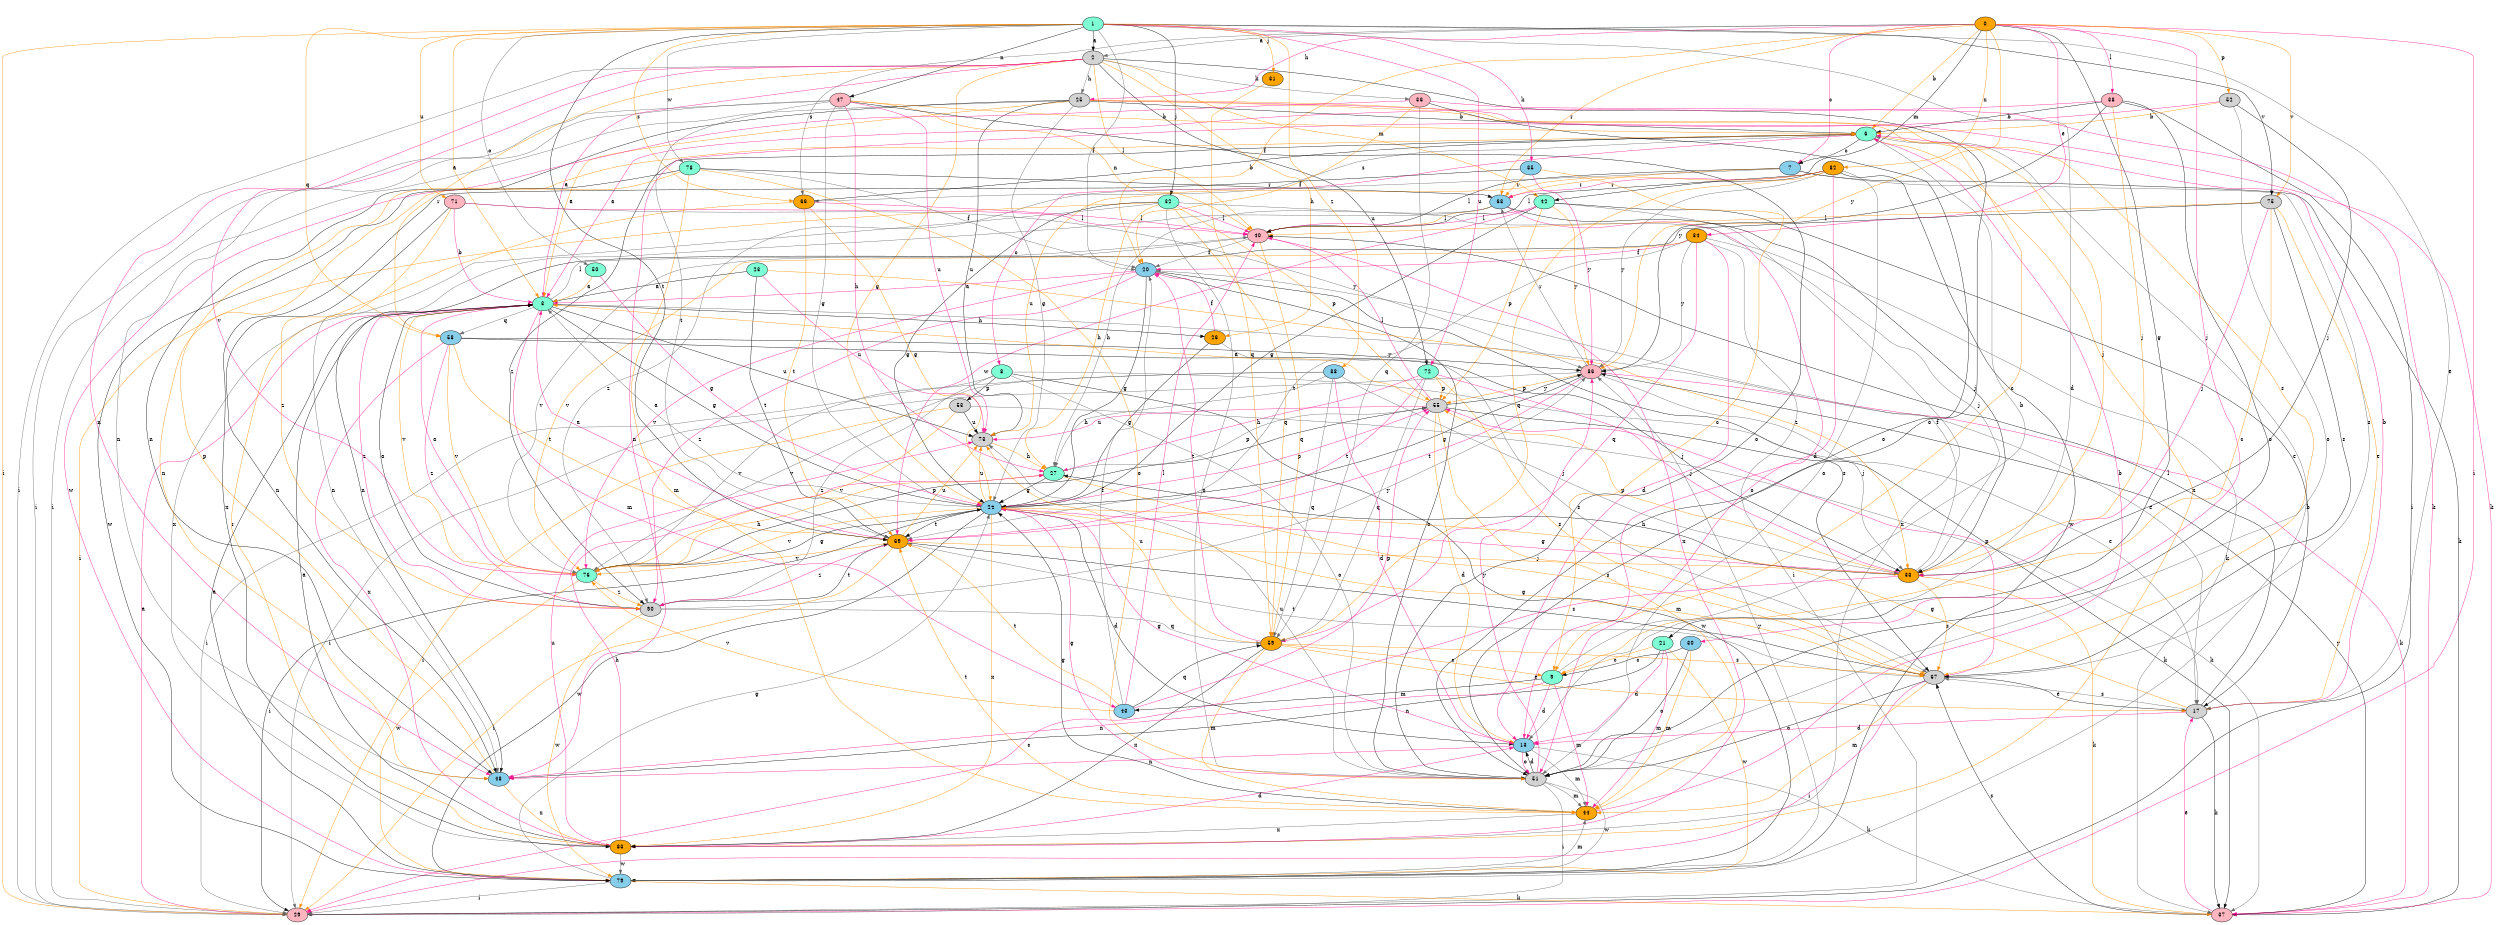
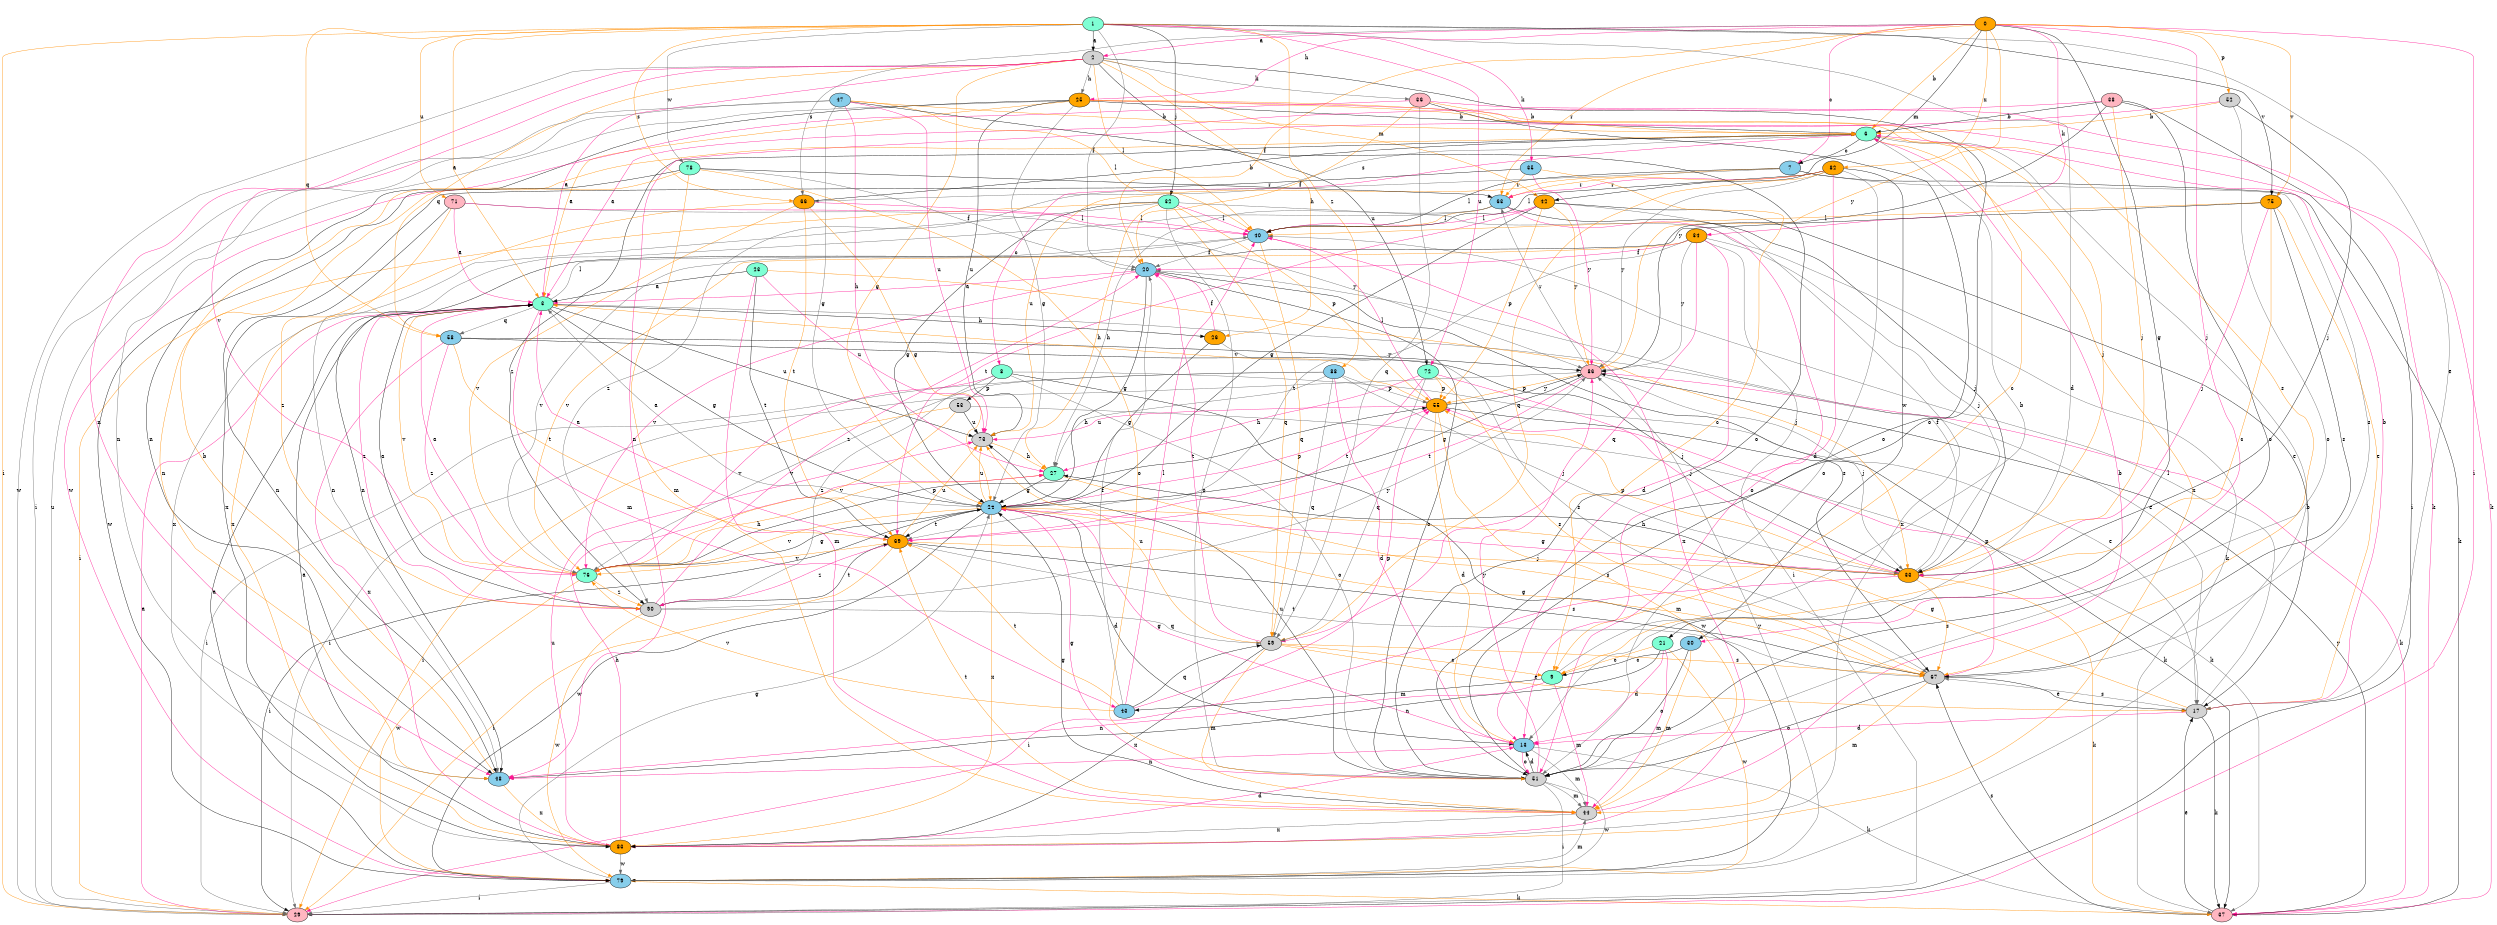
(1540, 29) -> (1540, 29)
(2093, 36) -> none
(963, 63) -> none
(1273, 79) -> none
(840, 100) -> (840, 100)
(1080, 100) -> (1080, 100)
none -> (1640, 128)
(2064, 134) -> (2064, 134)
(550, 163) -> none
(1116, 168) -> (1116, 168)
(439, 202) -> (439, 202)
(1544, 202) -> (1544, 202)
(2271, 202) -> (2271, 202)
(1258, 236) -> (1258, 236)
(460, 253) -> (460, 253)
(596, 270) -> none
(679, 325) -> none
(1237, 355) -> (1237, 355)
(826, 366) -> (890, 408)
(986, 372) -> (986, 372)
(1870, 386) -> (1870, 386)
(1437, 406) -> (1437, 406)
(1797, 423) -> (1797, 423)
(786, 429) -> (786, 429)
(1242, 435) -> (1387, 391)
(205, 457) -> (205, 457)
(469, 489) -> (512, 350)
(19, 491) -> (19, 491)
(53, 508) -> (53, 508)
(233, 524) -> (233, 524)
(1291, 631) -> (1291, 631)
(1271, 643) -> (1271, 643)
(1540, 710) -> none
none -> (923, 734)
(1029, 745) -> (1029, 745)
(1586, 813) -> (1586, 813)
(2185, 822) -> (2185, 822)
(1145, 858) -> none
(1667, 870) -> (1902, 441)
